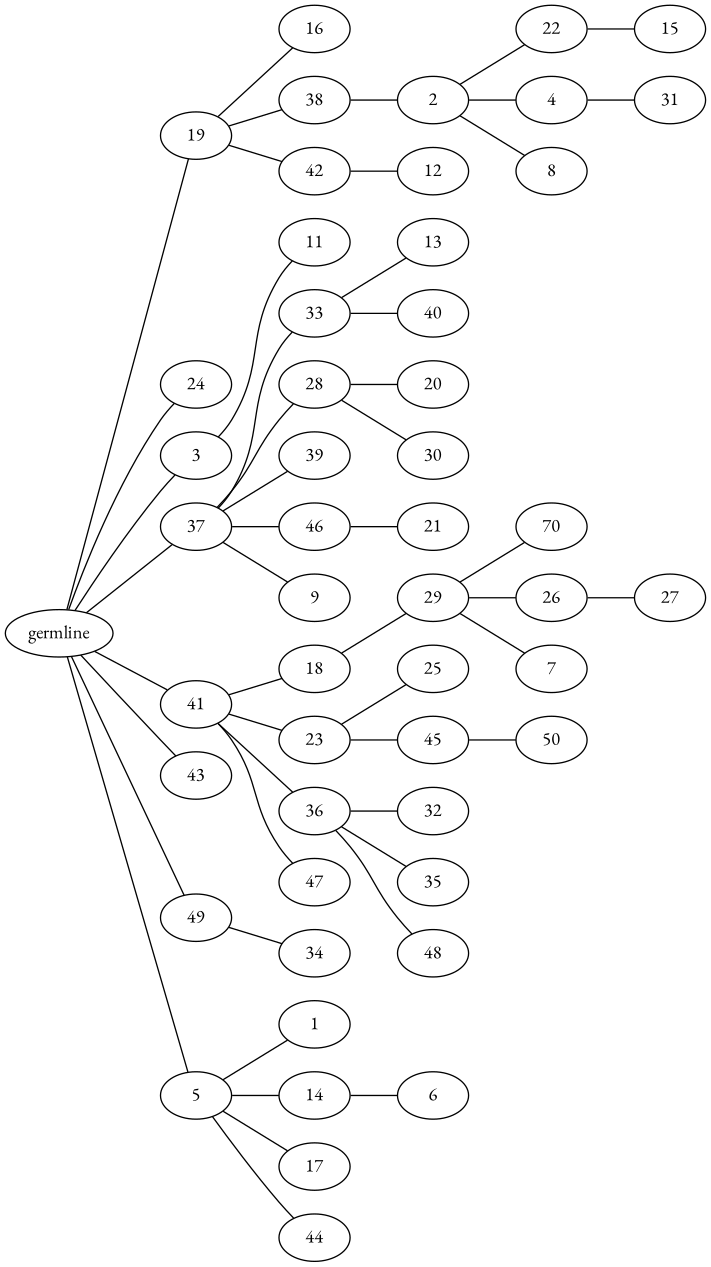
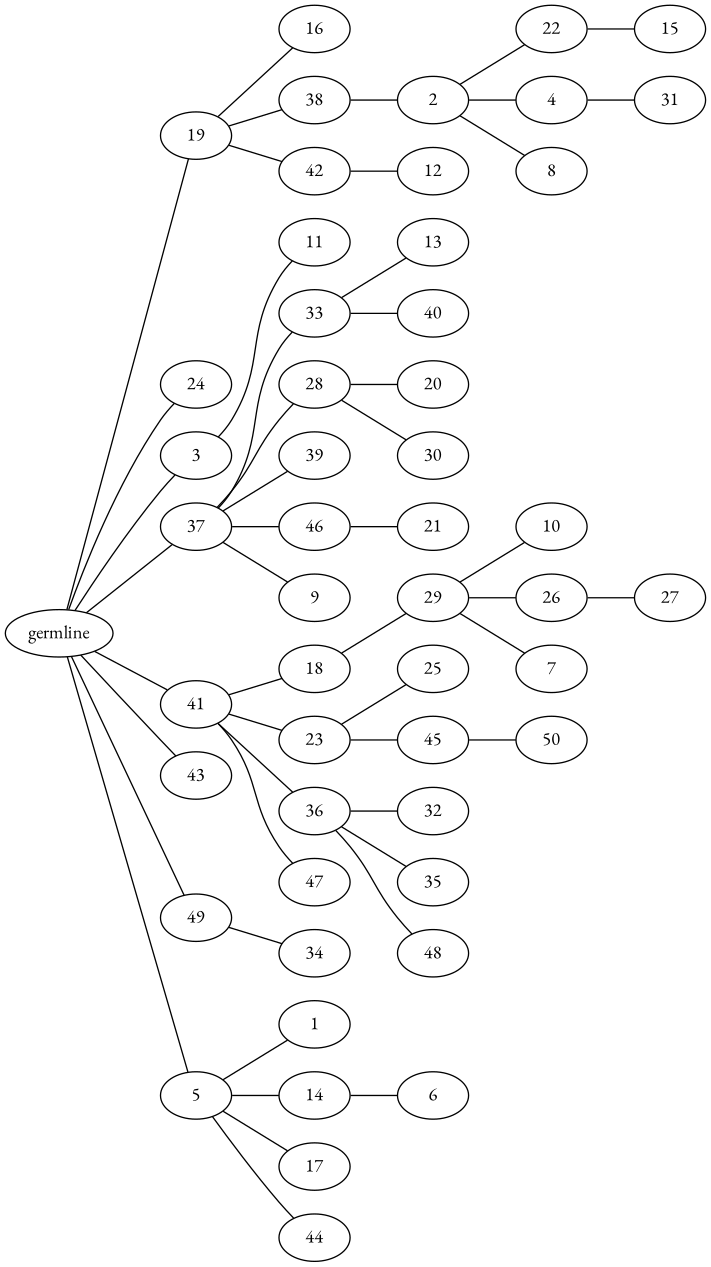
(552, 527) -> (552, 527)
